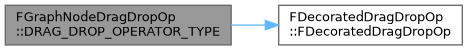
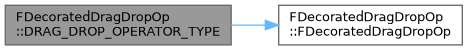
(118, 25) -> (118, 25)
